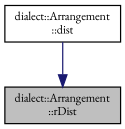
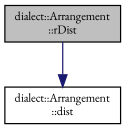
(63, 58) -> (63, 58)
